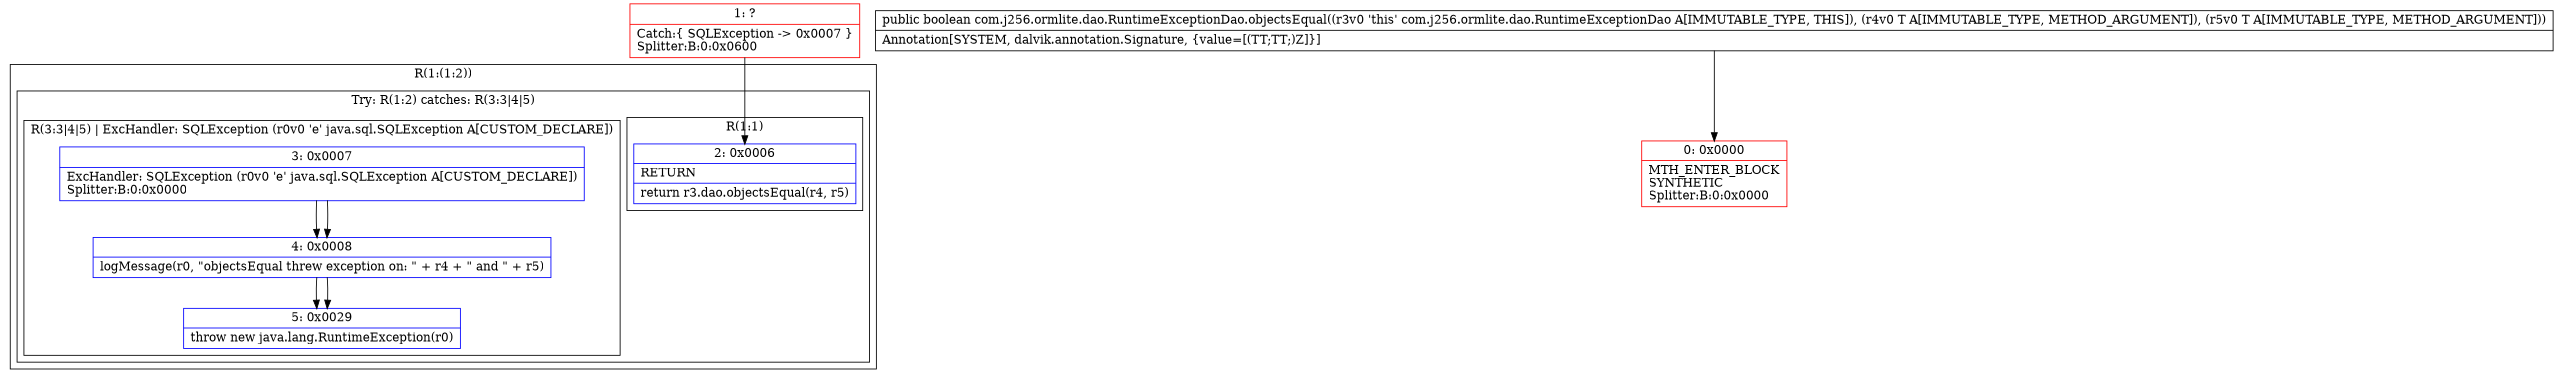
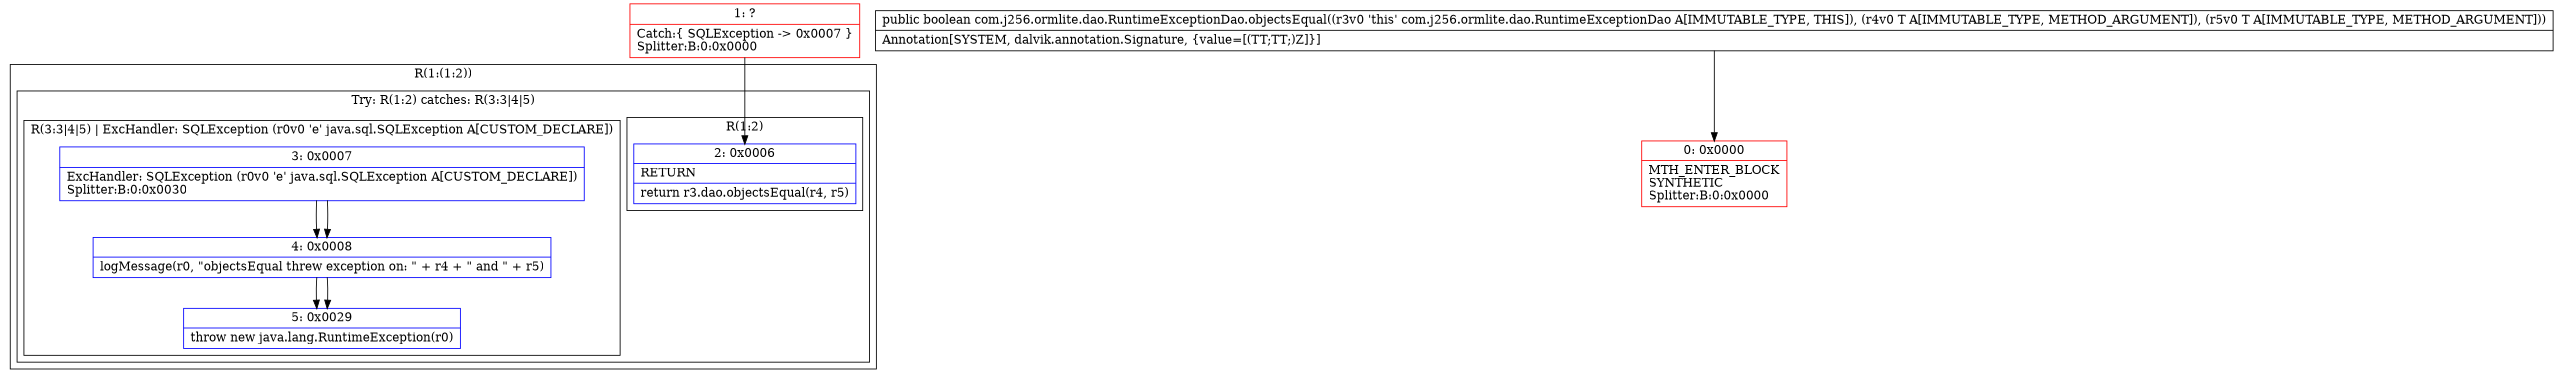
(697, 47) -> (697, 47)
(745, 127) -> (745, 127)
(127, 190) -> (127, 190)
